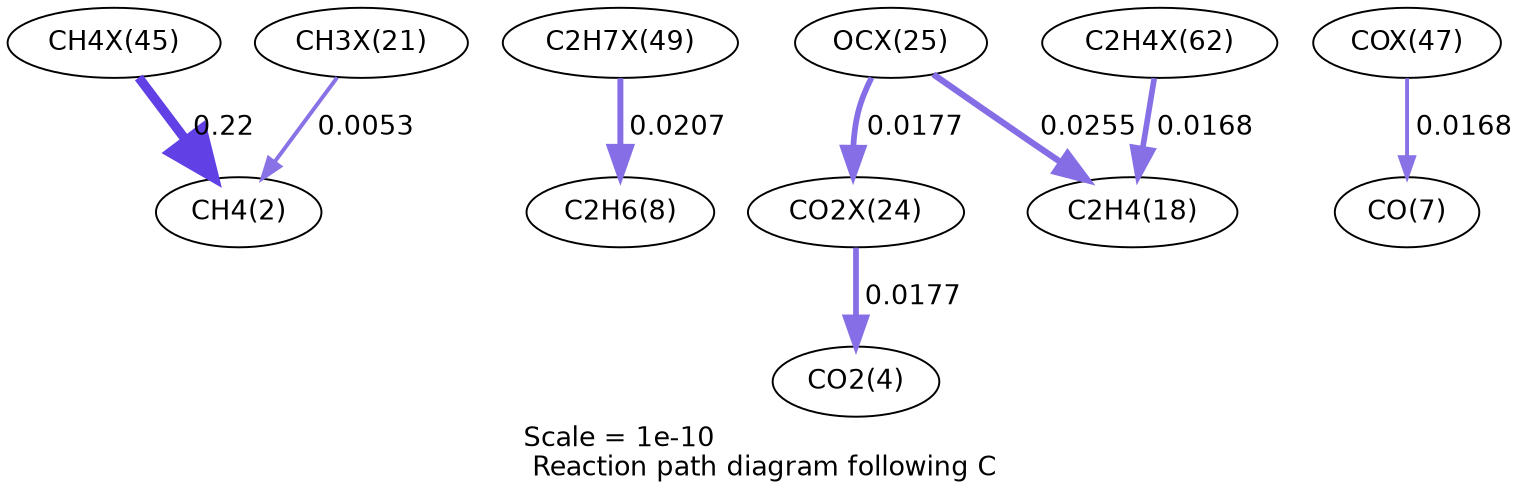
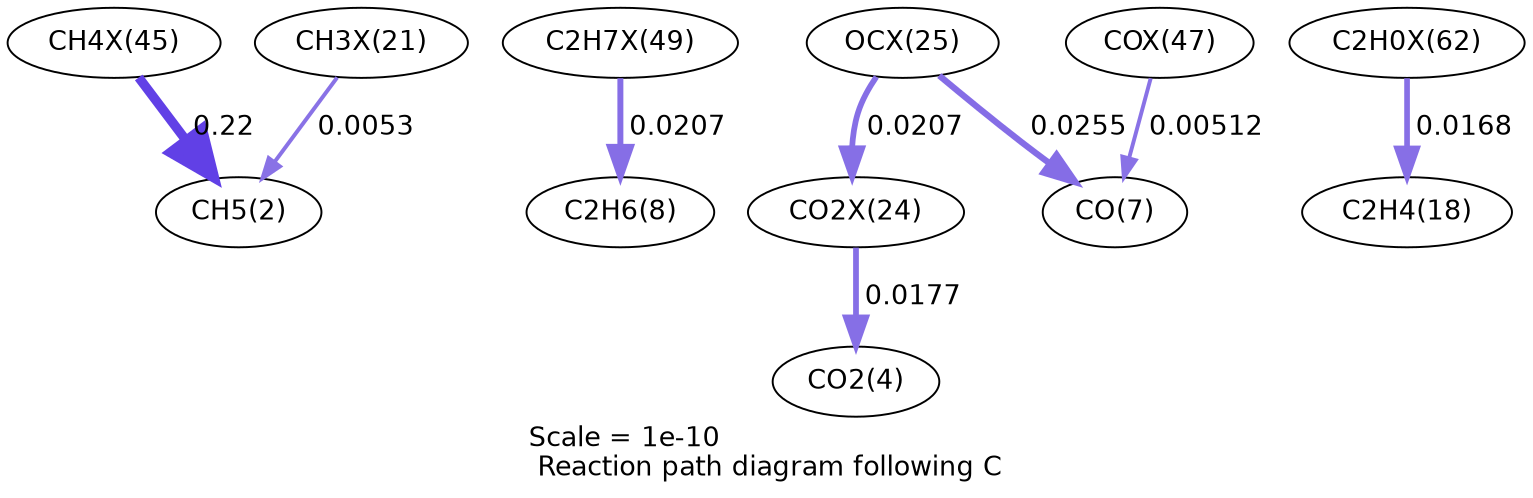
(1160, 43) -> (1407, 43)
(997, 118) -> (994, 120)
(911, 128) -> (911, 128)
(1461, 128) -> (1203, 128)
(239, 212) -> (239, 212)
